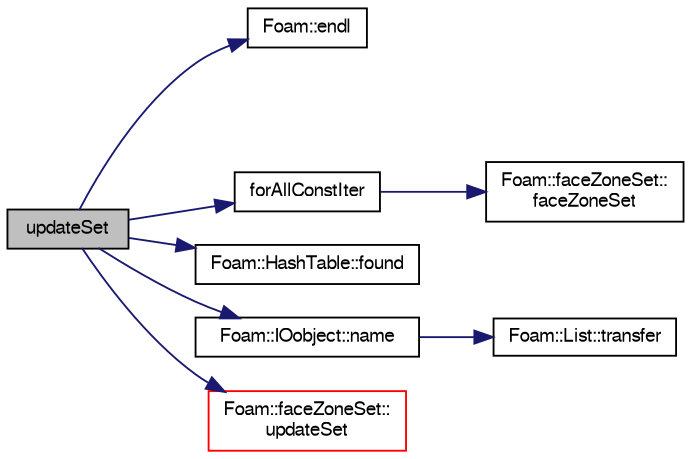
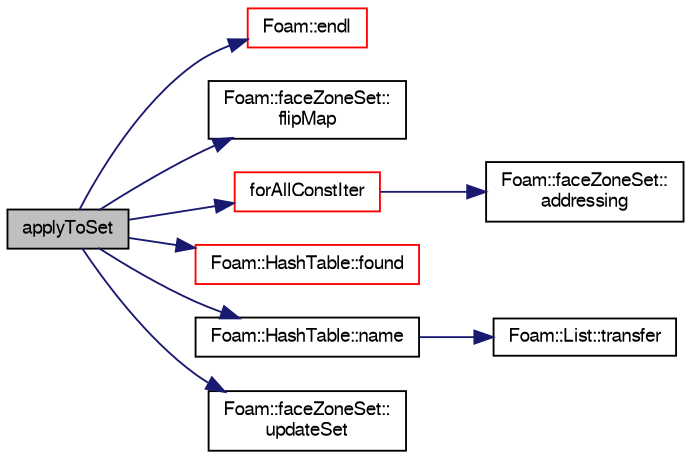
(307, 28) -> (307, 28)
none -> (307, 110)
(307, 192) -> (307, 192)
(585, 192) -> (585, 192)
(68, 229) -> (68, 229)
(307, 264) -> (307, 264)
(307, 337) -> (307, 337)
(307, 421) -> (307, 421)
